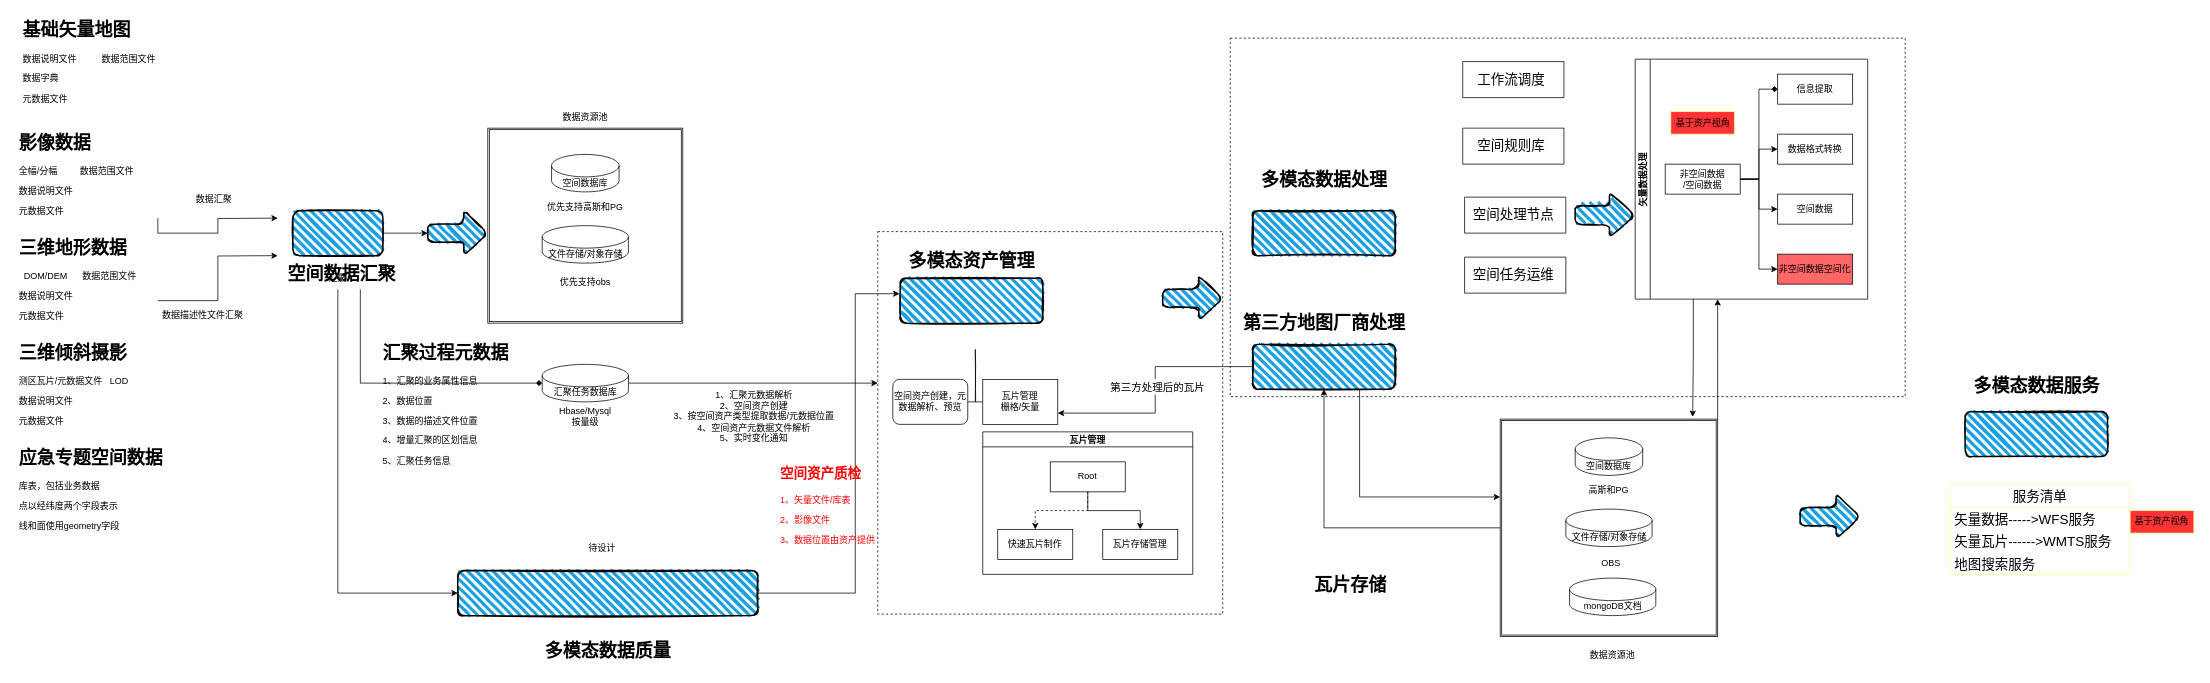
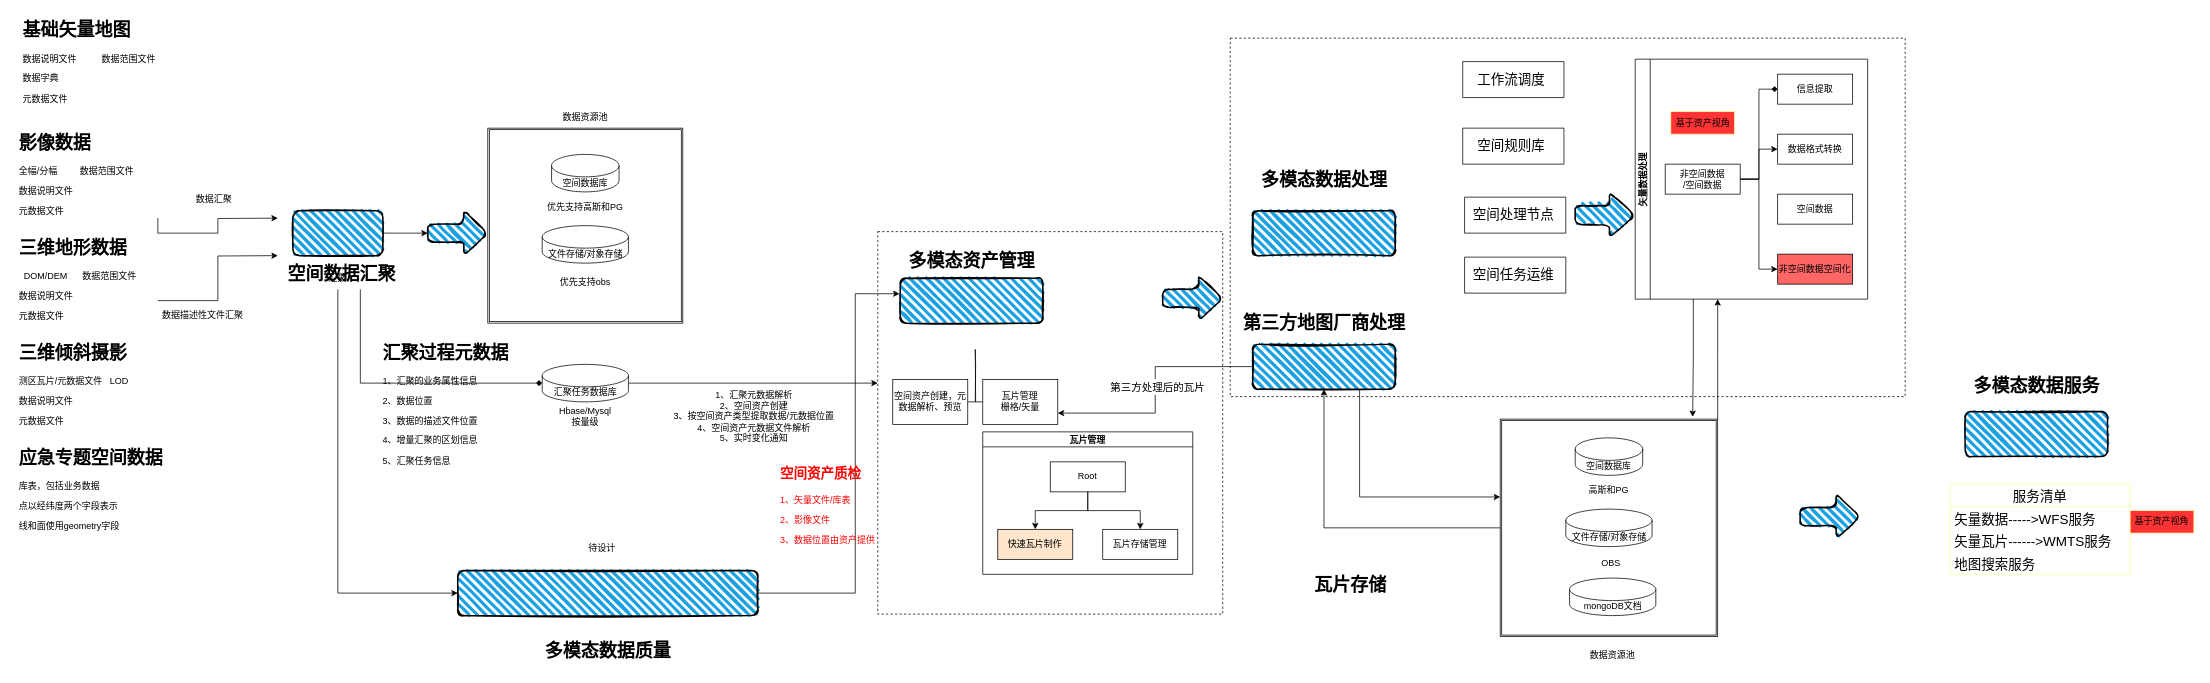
(1771, 209) -> none
(930, 402) -> (930, 402)
(1054, 510) -> (1054, 510)
(1035, 544) -> (1035, 544)
